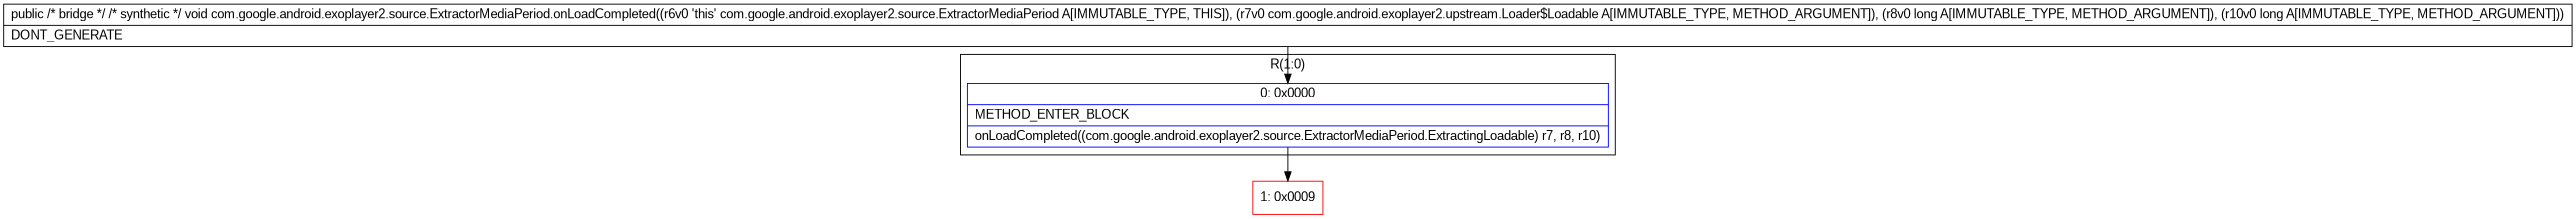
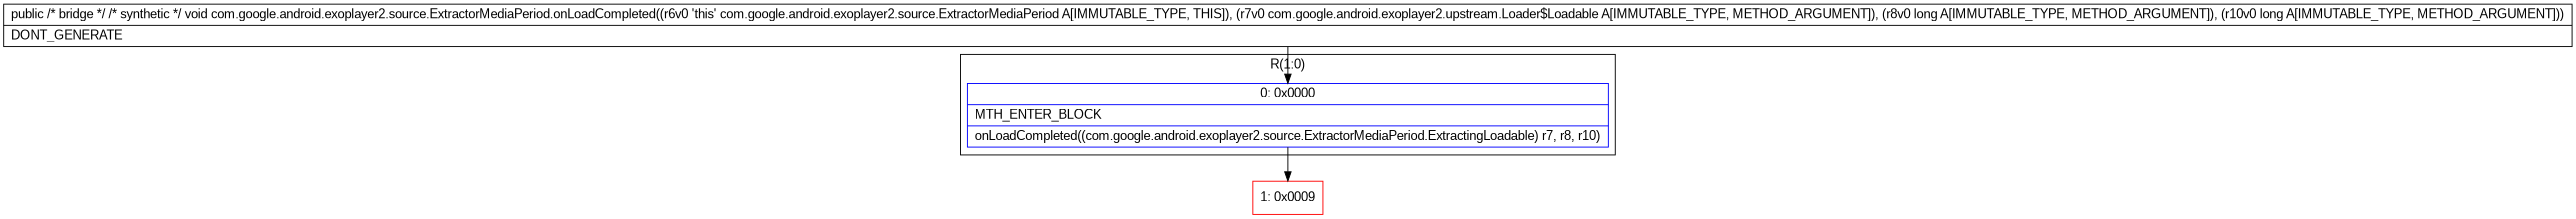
(1052, 115) -> (1038, 115)
